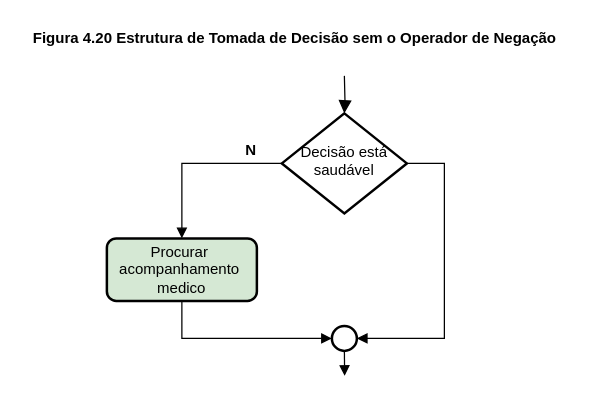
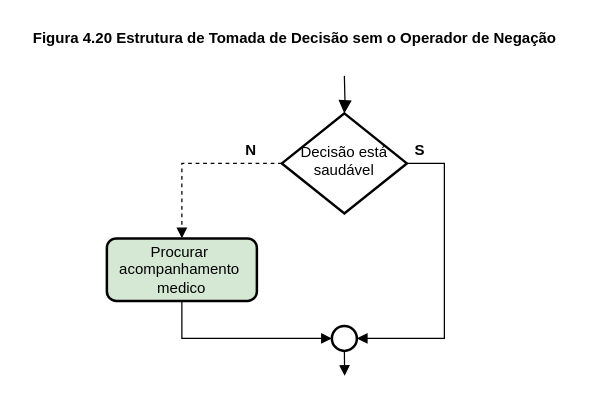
none -> (419, 151)
(199, 163) -> (199, 163)
